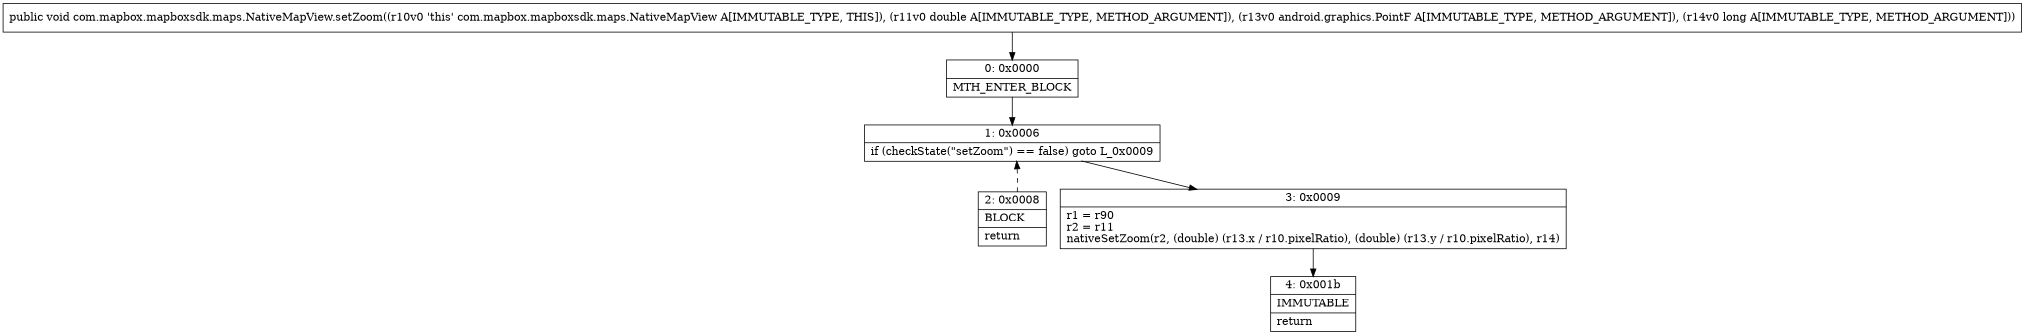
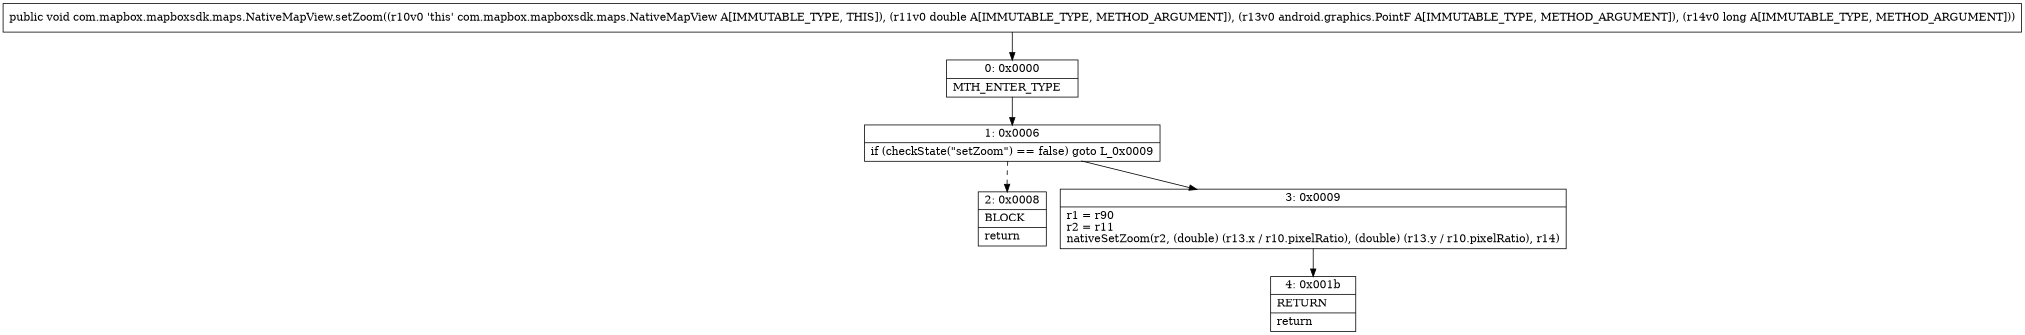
(1012, 87) -> (1007, 87)
(1017, 180) -> (1007, 173)
(1313, 303) -> (1302, 303)
